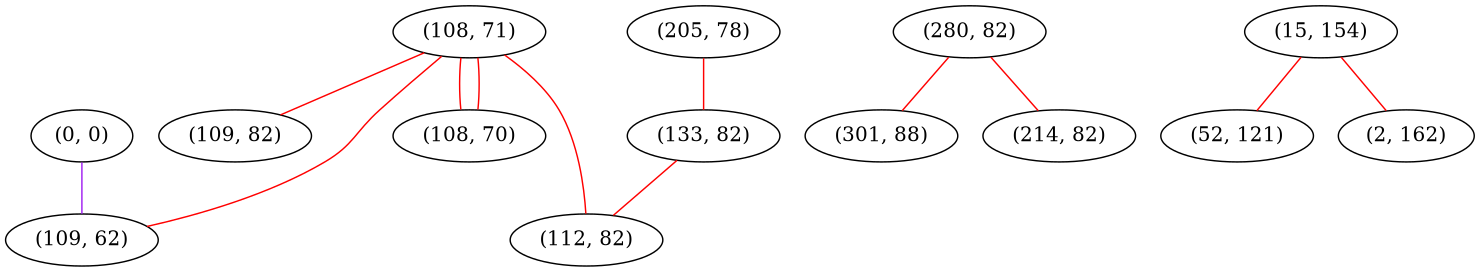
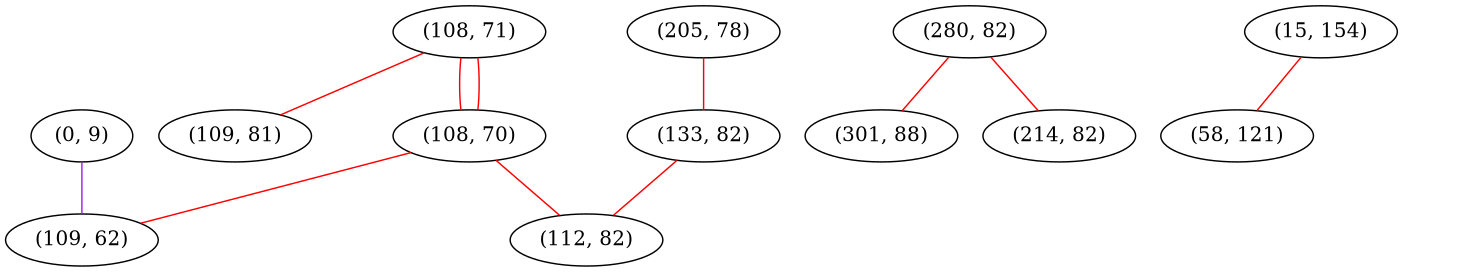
(566, 123) -> (528, 188)
(82, 136) -> (82, 136)
(235, 136) -> (235, 136)
(1237, 136) -> (1237, 136)
(1406, 136) -> none
(311, 170) -> (276, 188)
